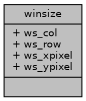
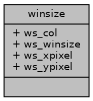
(37, 45) -> (47, 45)
